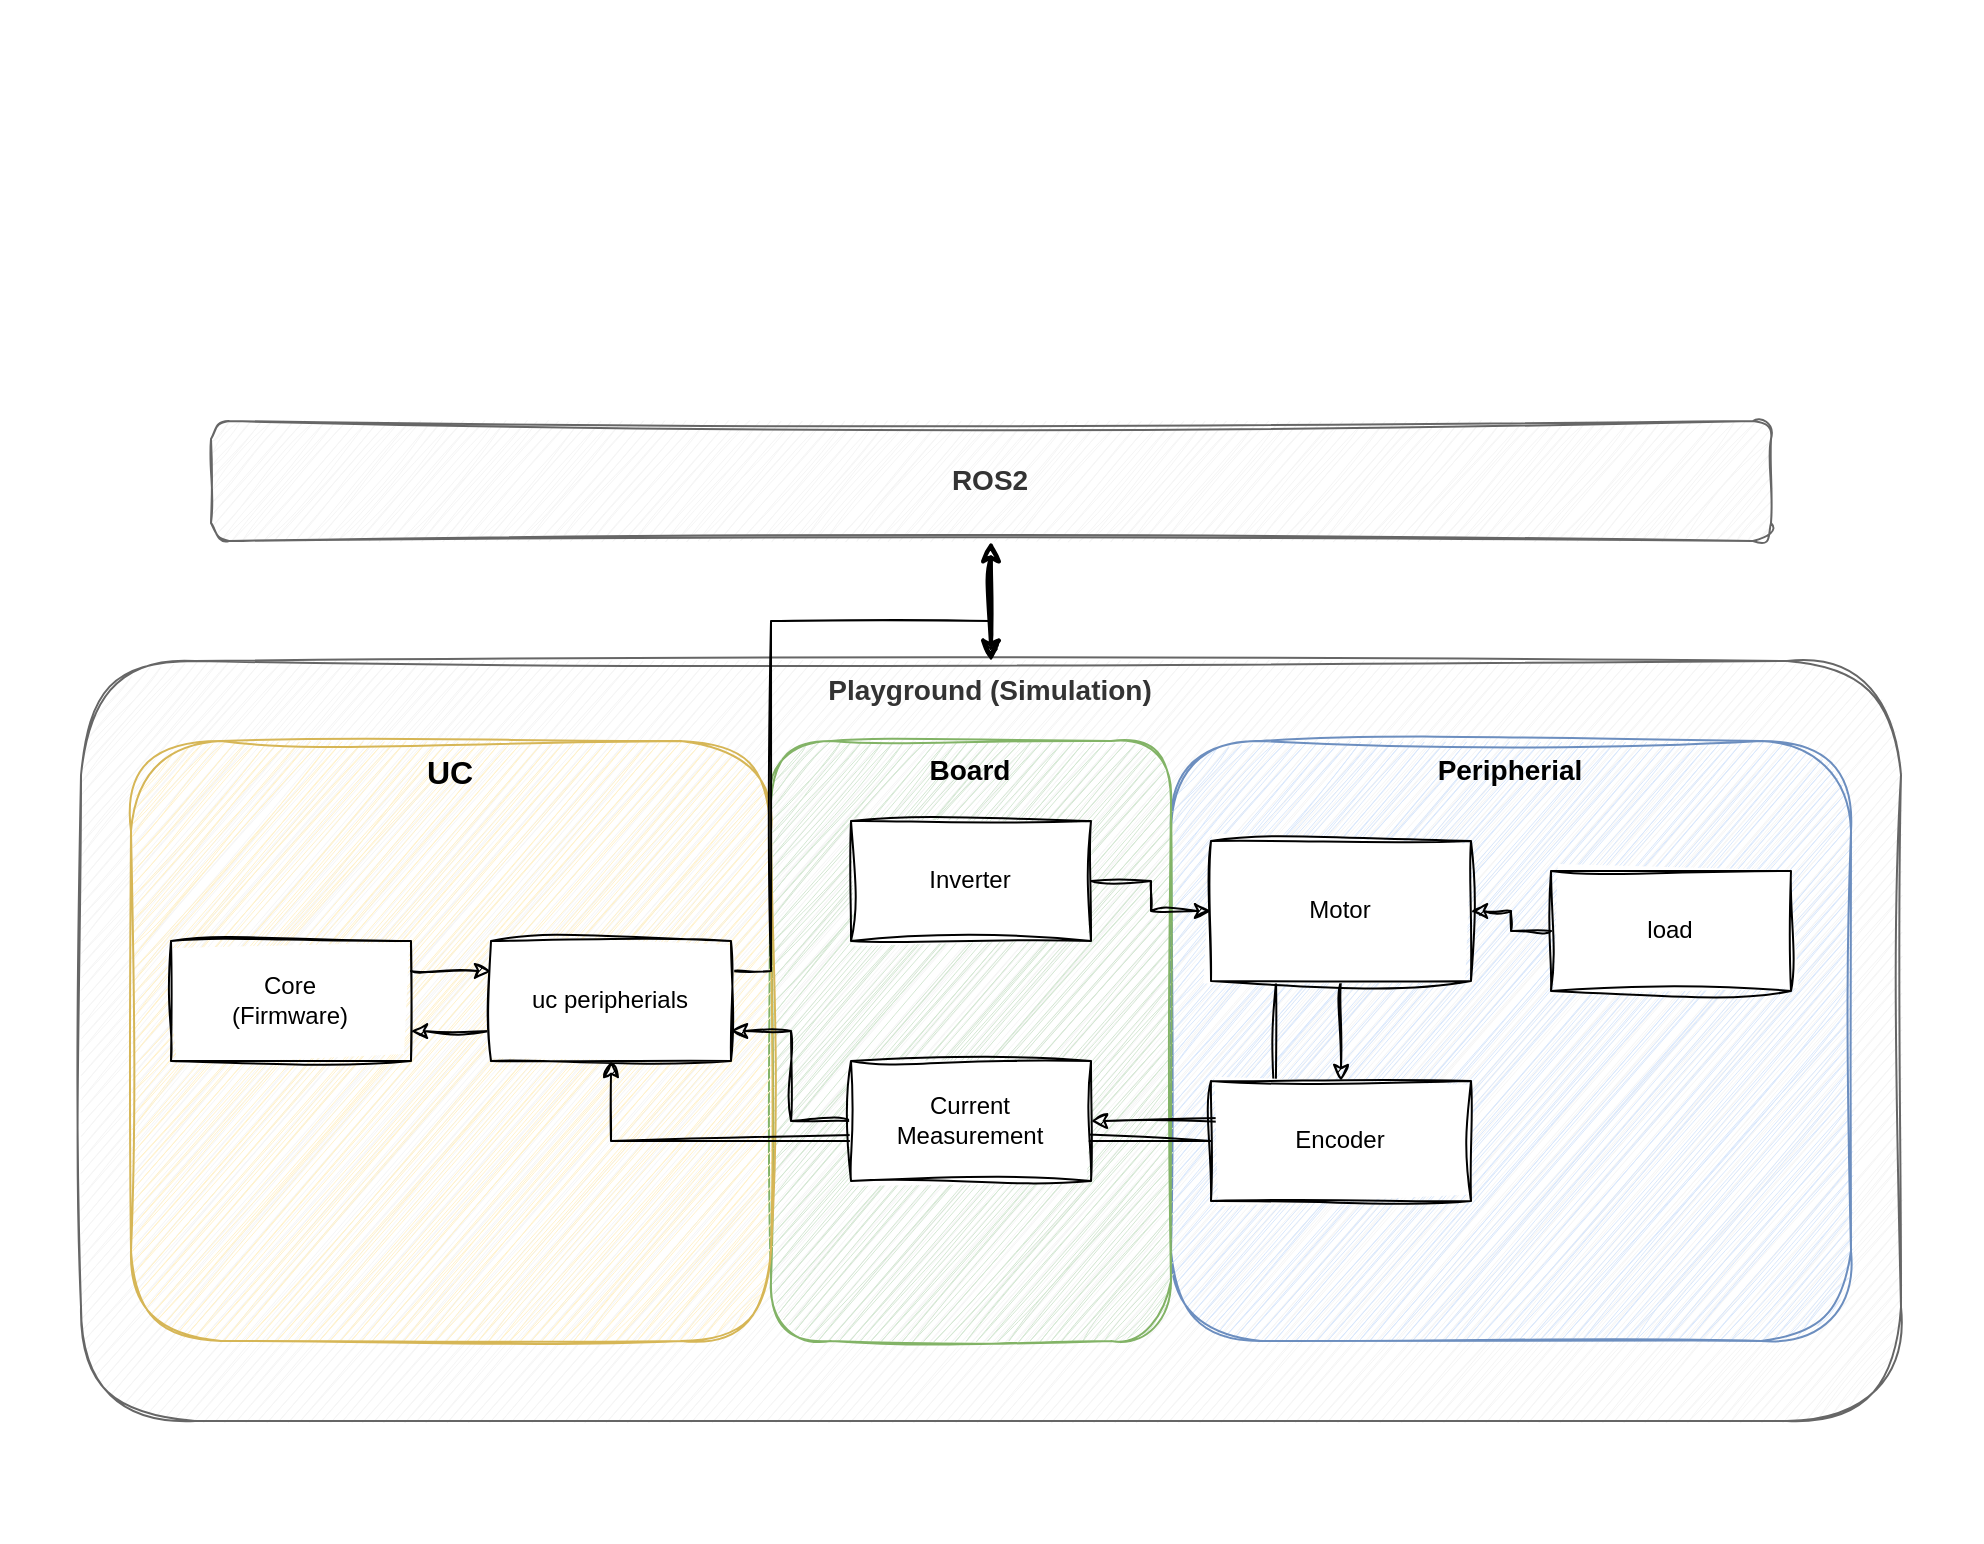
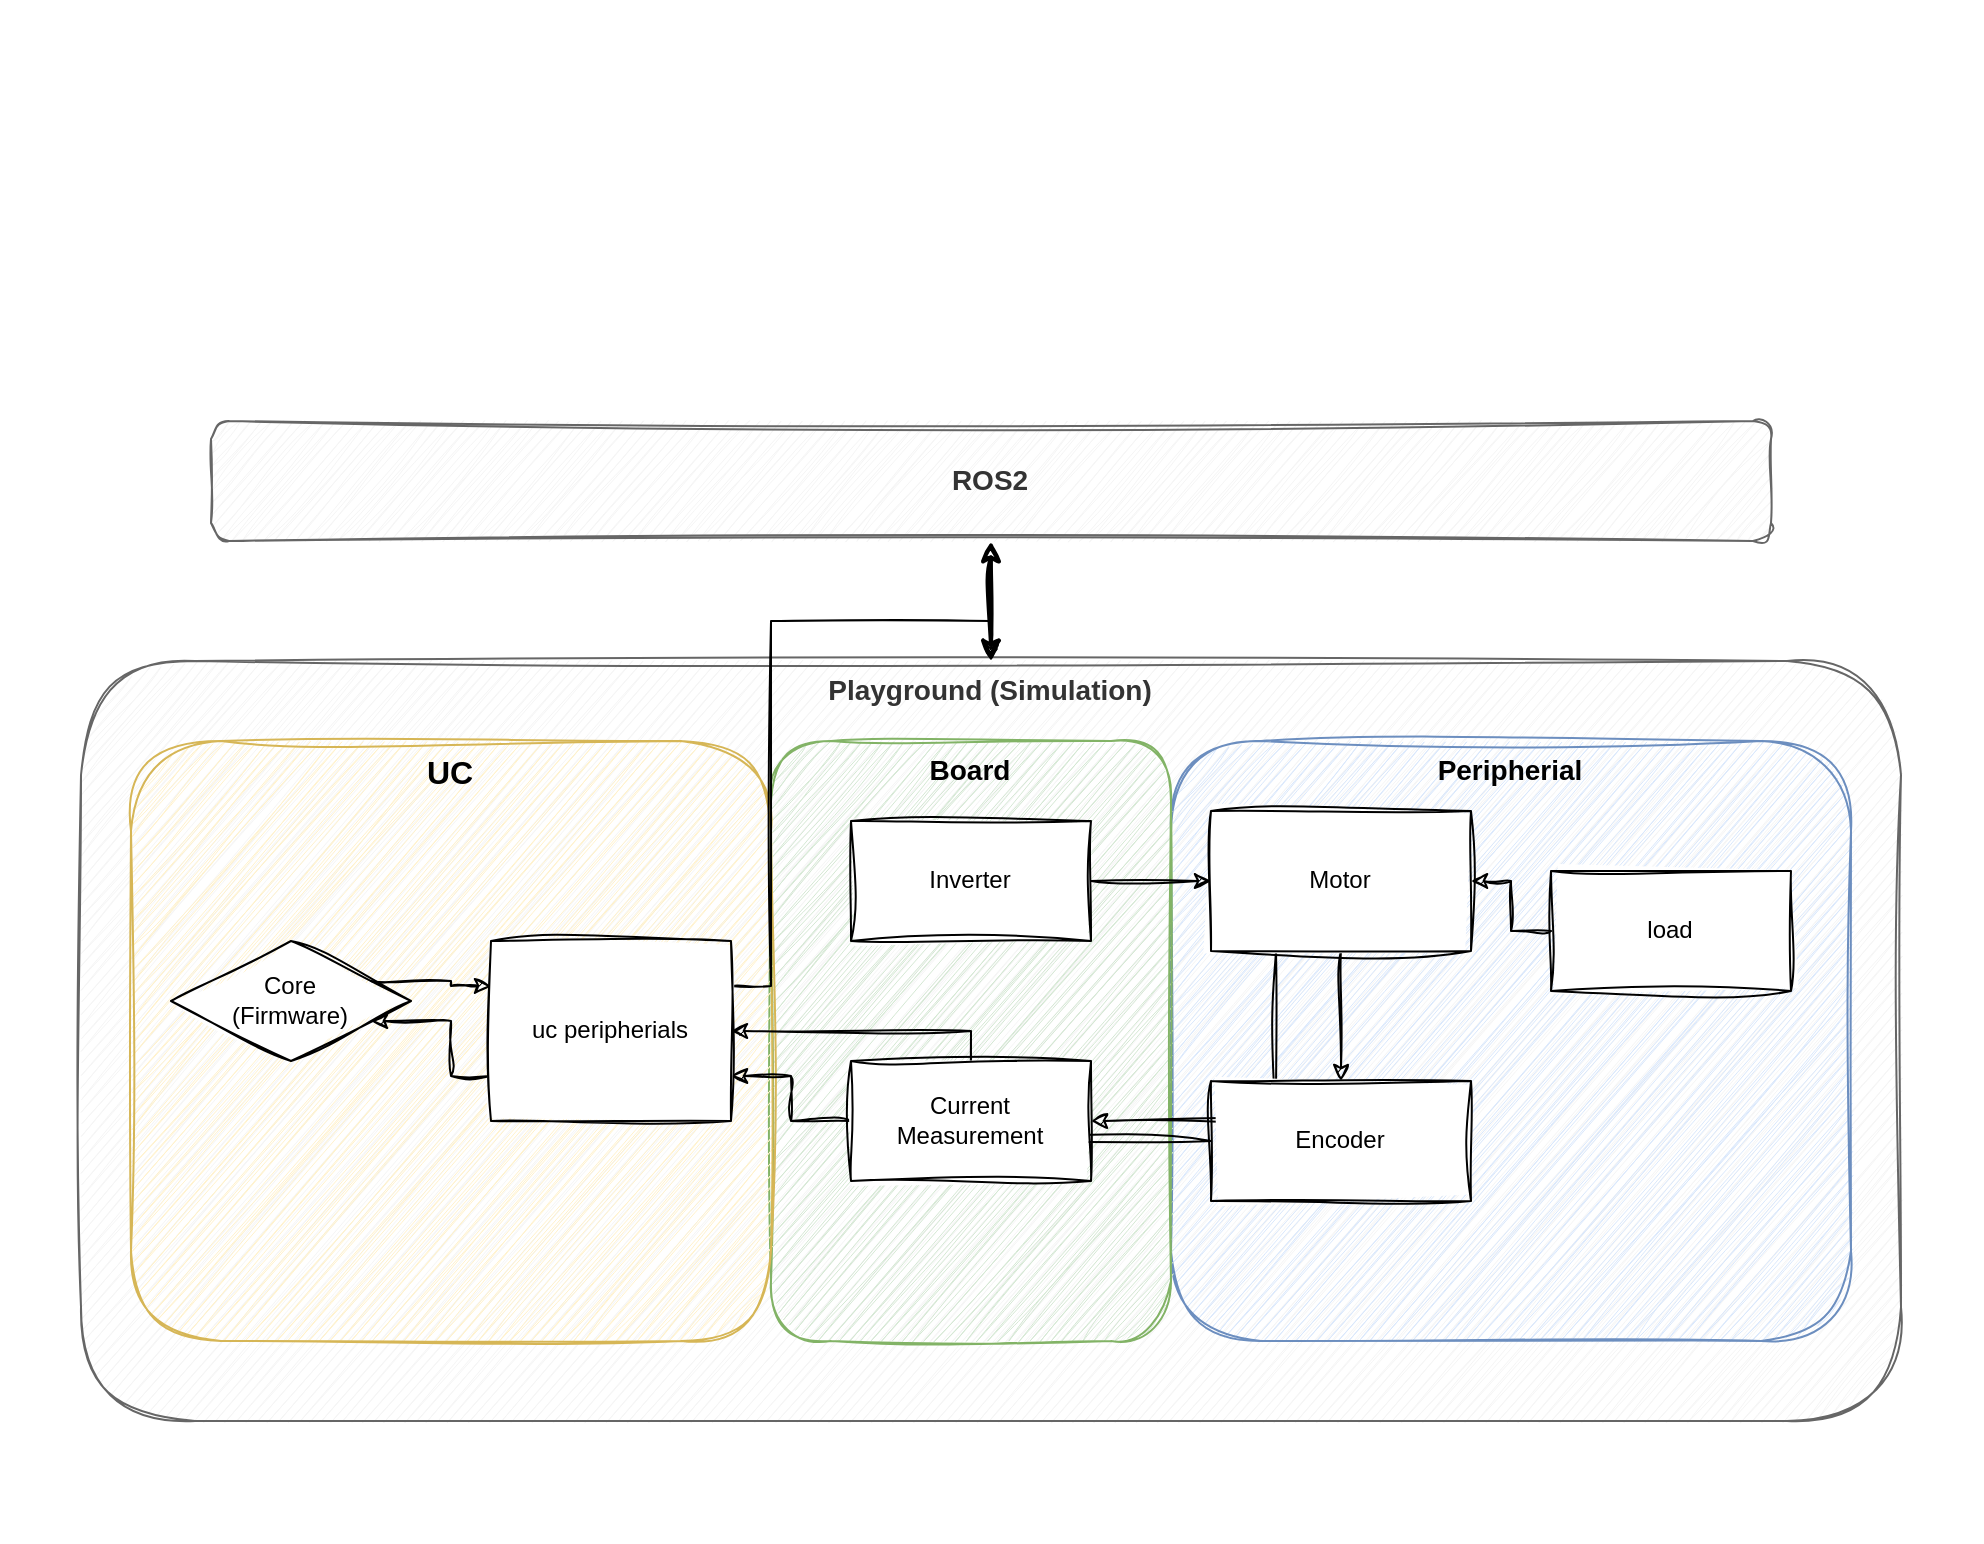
(1341, 911) -> (1341, 881)
(291, 1001) -> (291, 1001)
(611, 1001) -> (611, 1031)
